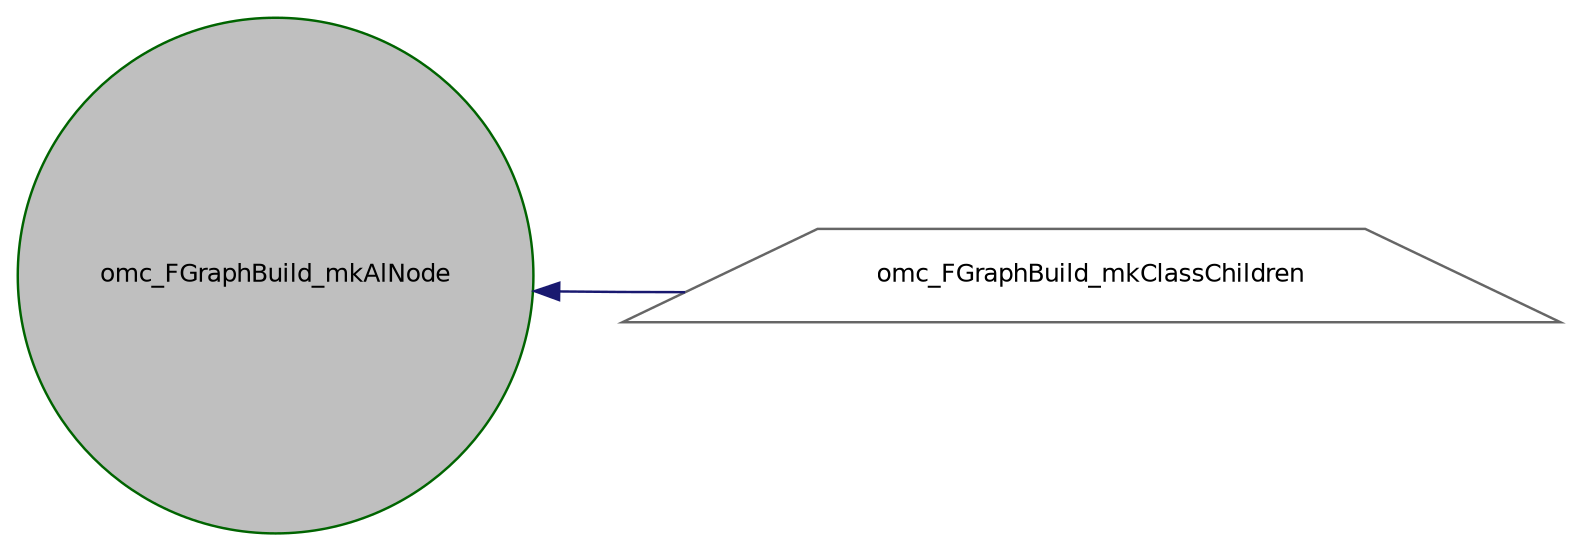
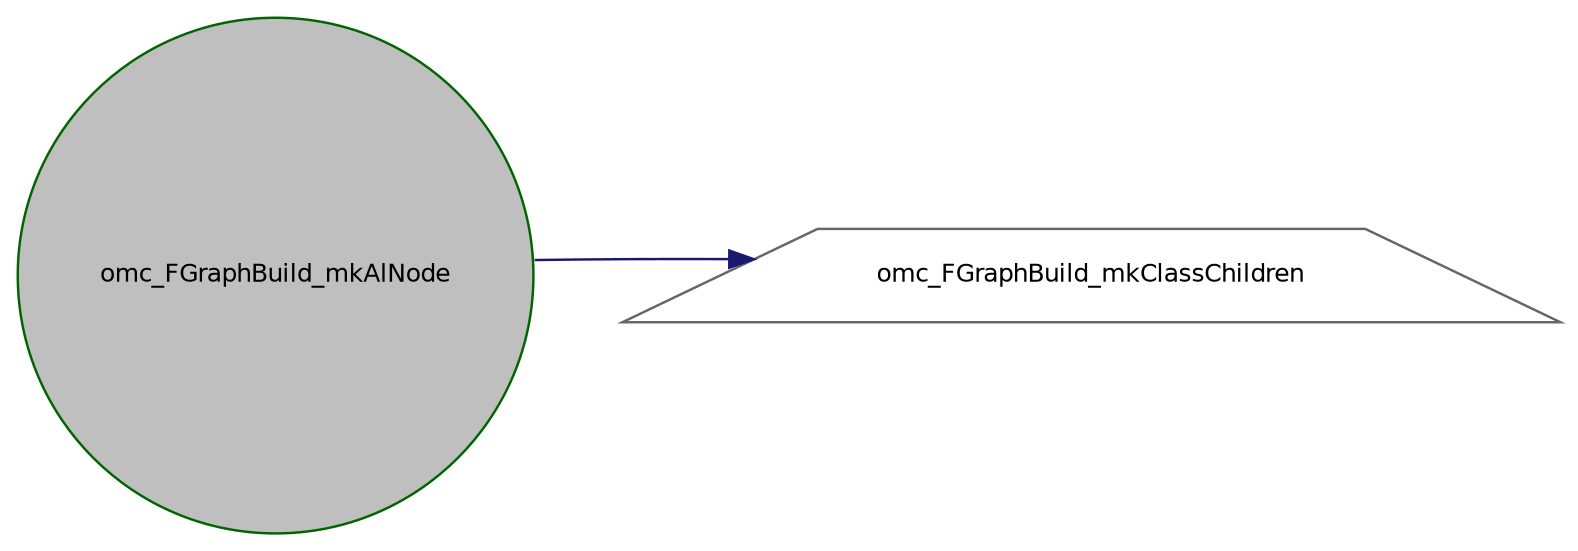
(622, 292) -> (632, 259)
